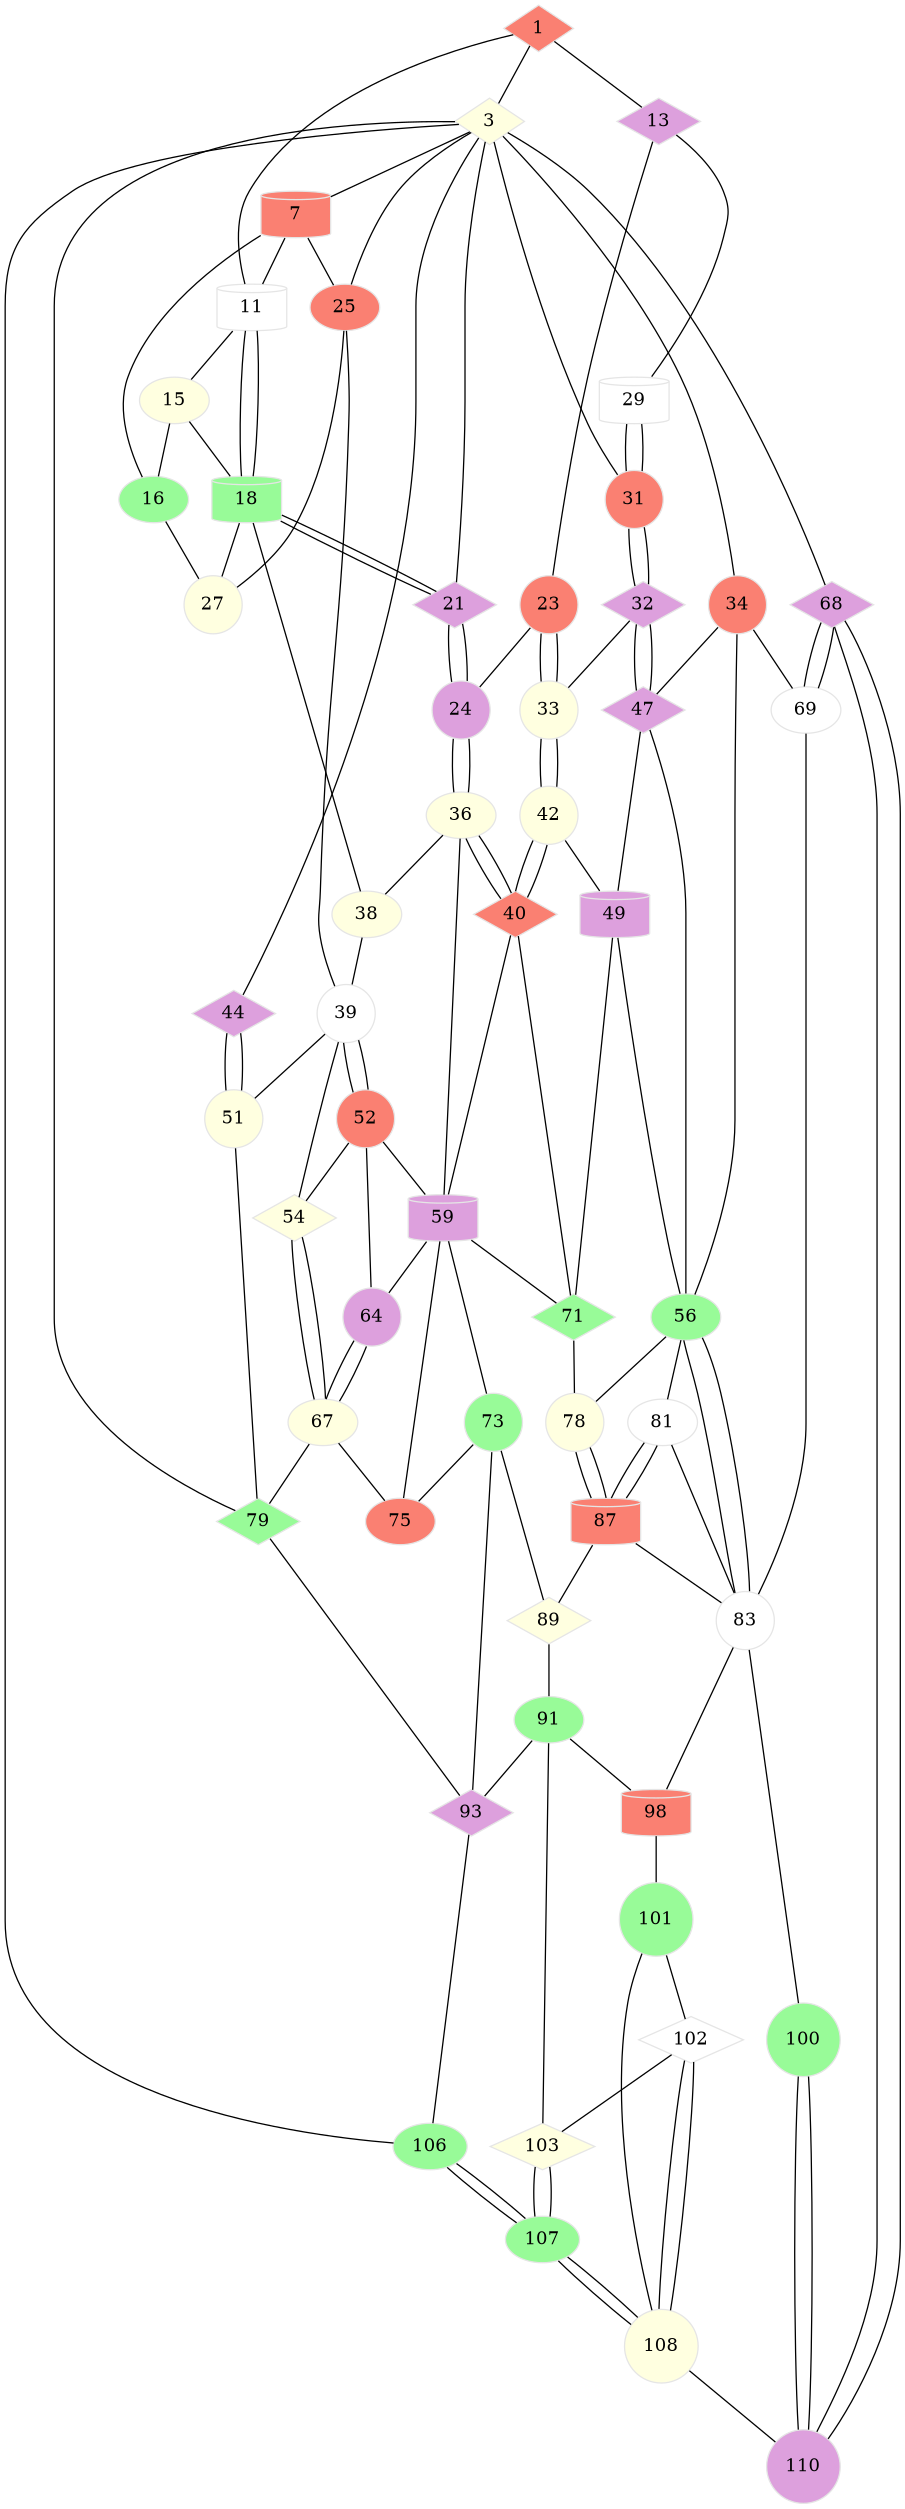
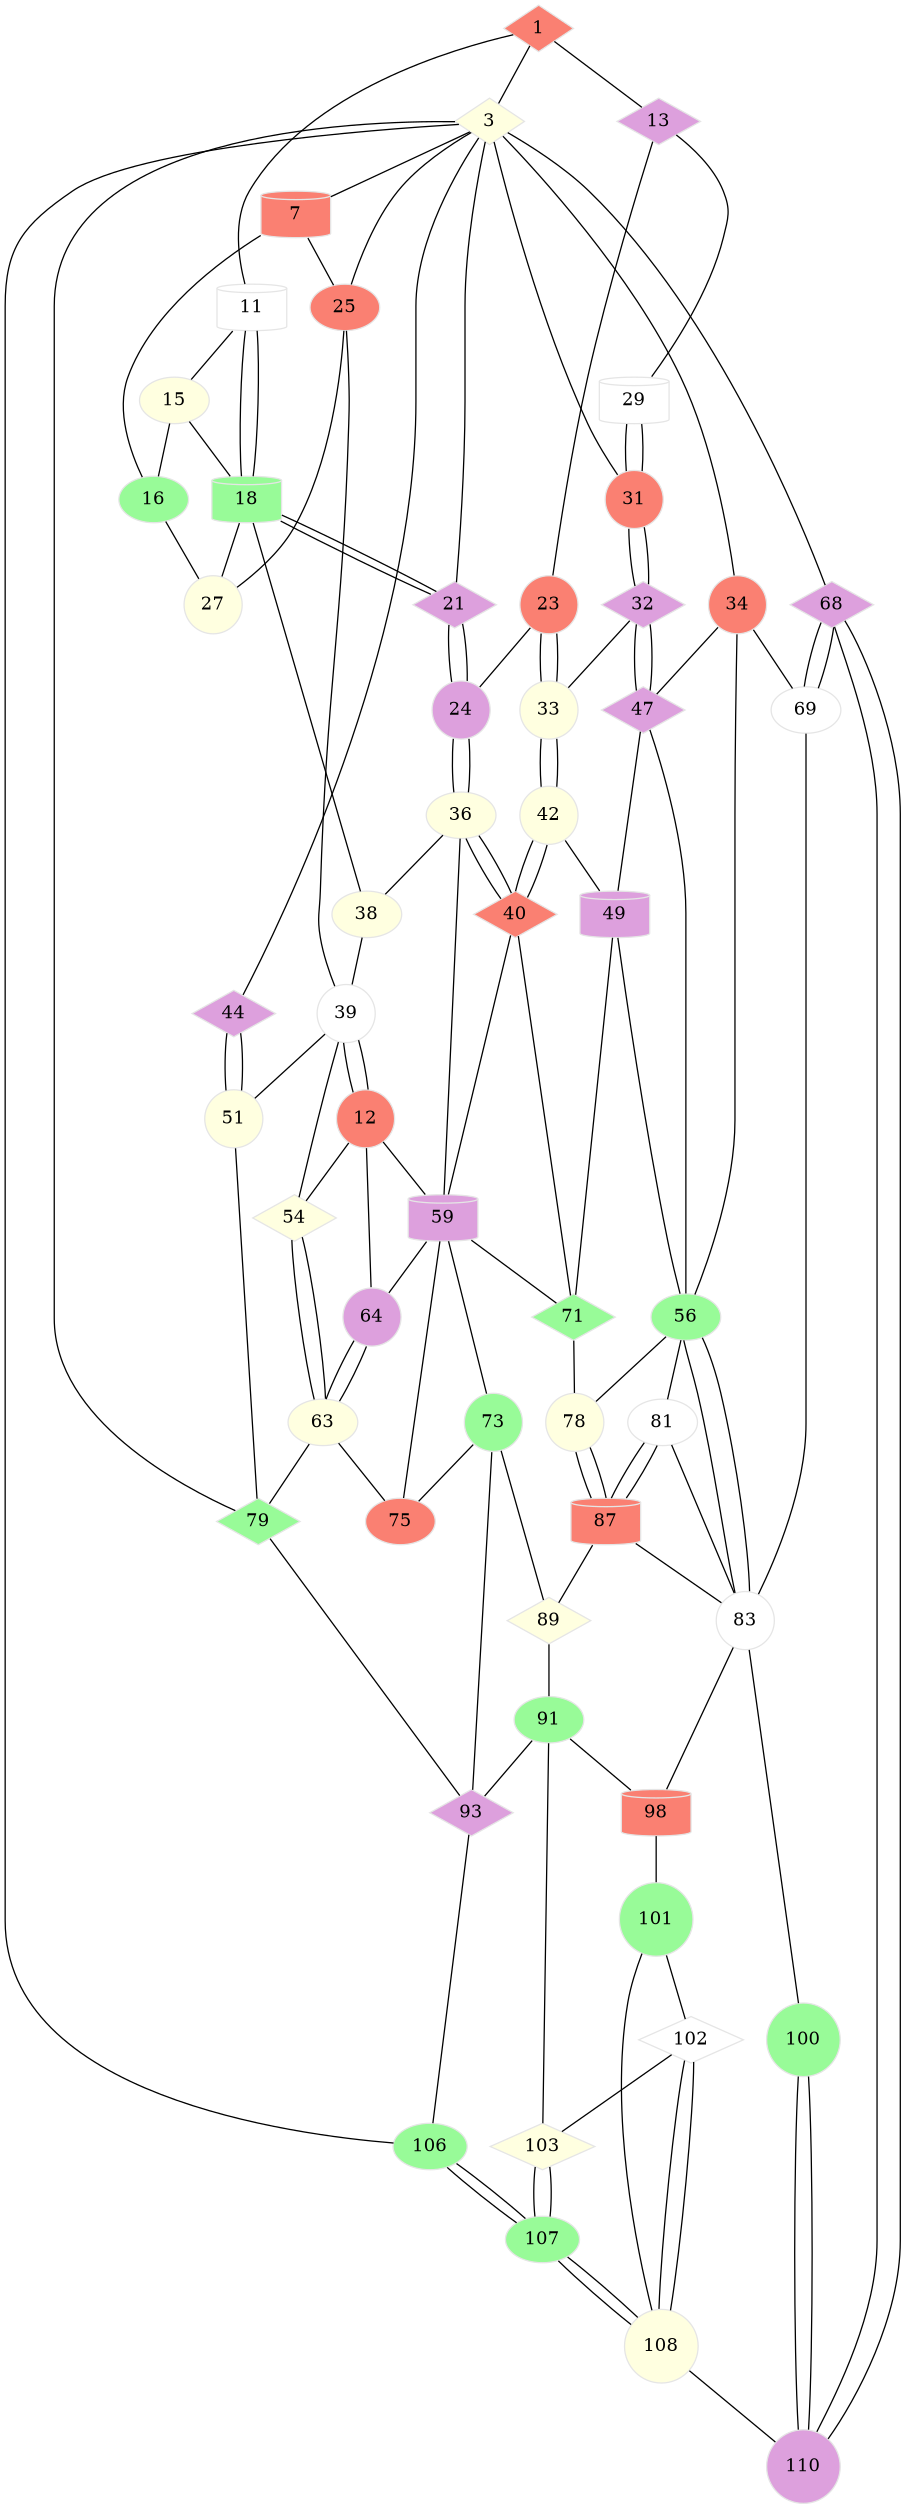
(274, 261) -> none
(366, 1119) -> (366, 1119)
(323, 1422) -> (323, 1422)
